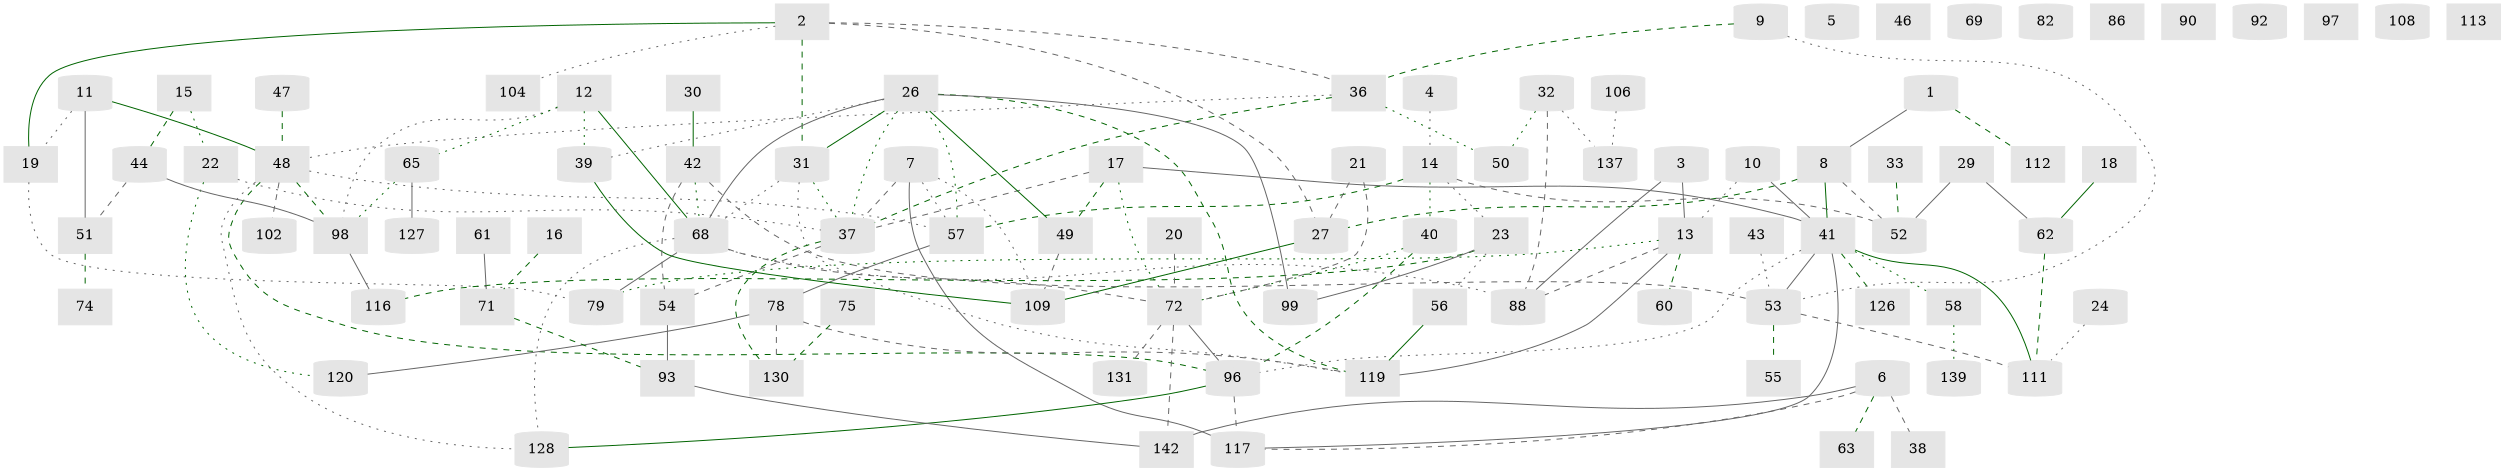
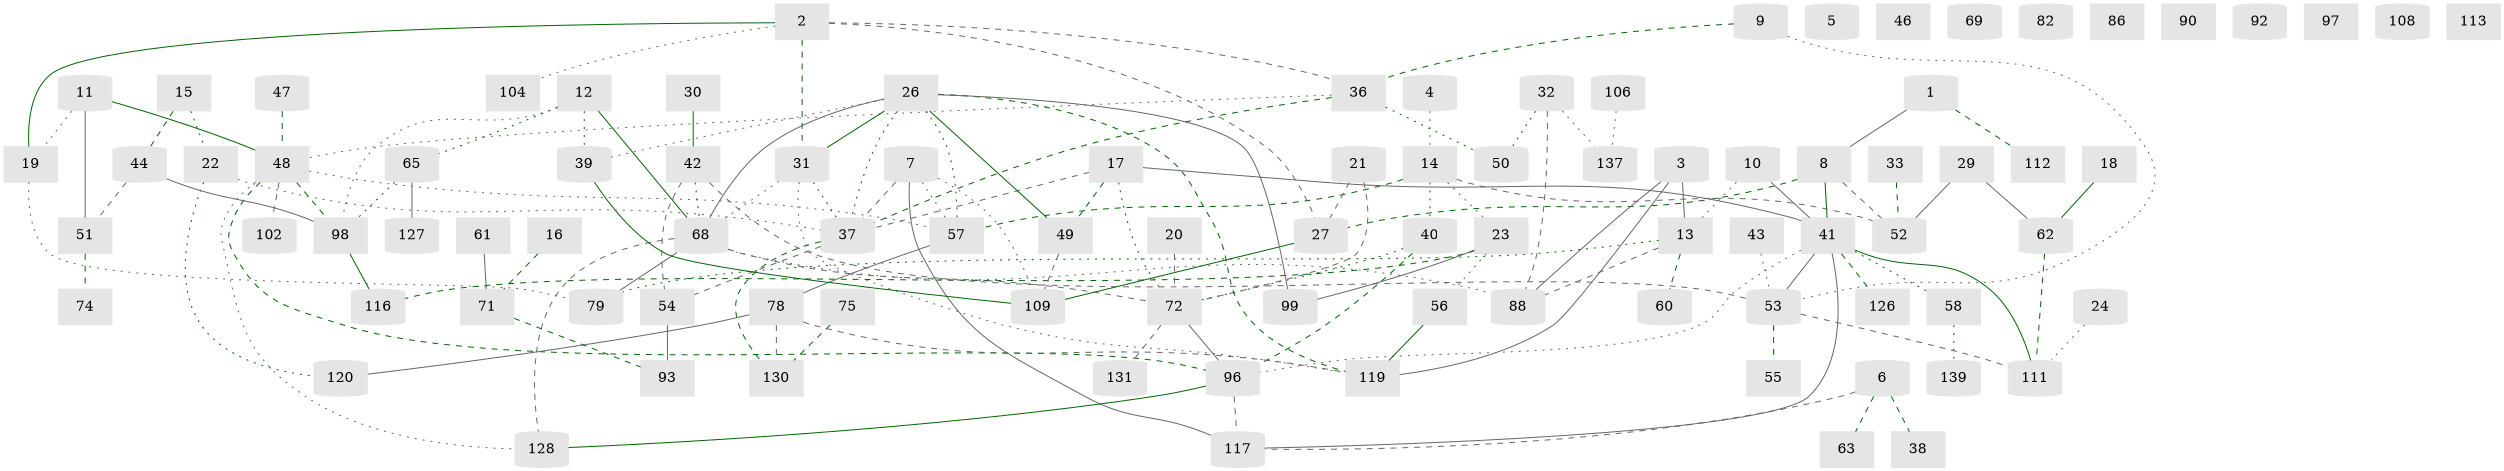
(360, 271) -> (360, 271)
(551, 304) -> (551, 304)
(1547, 342) -> (1561, 318)
(1900, 414) -> (1900, 414)
(1167, 450) -> none
